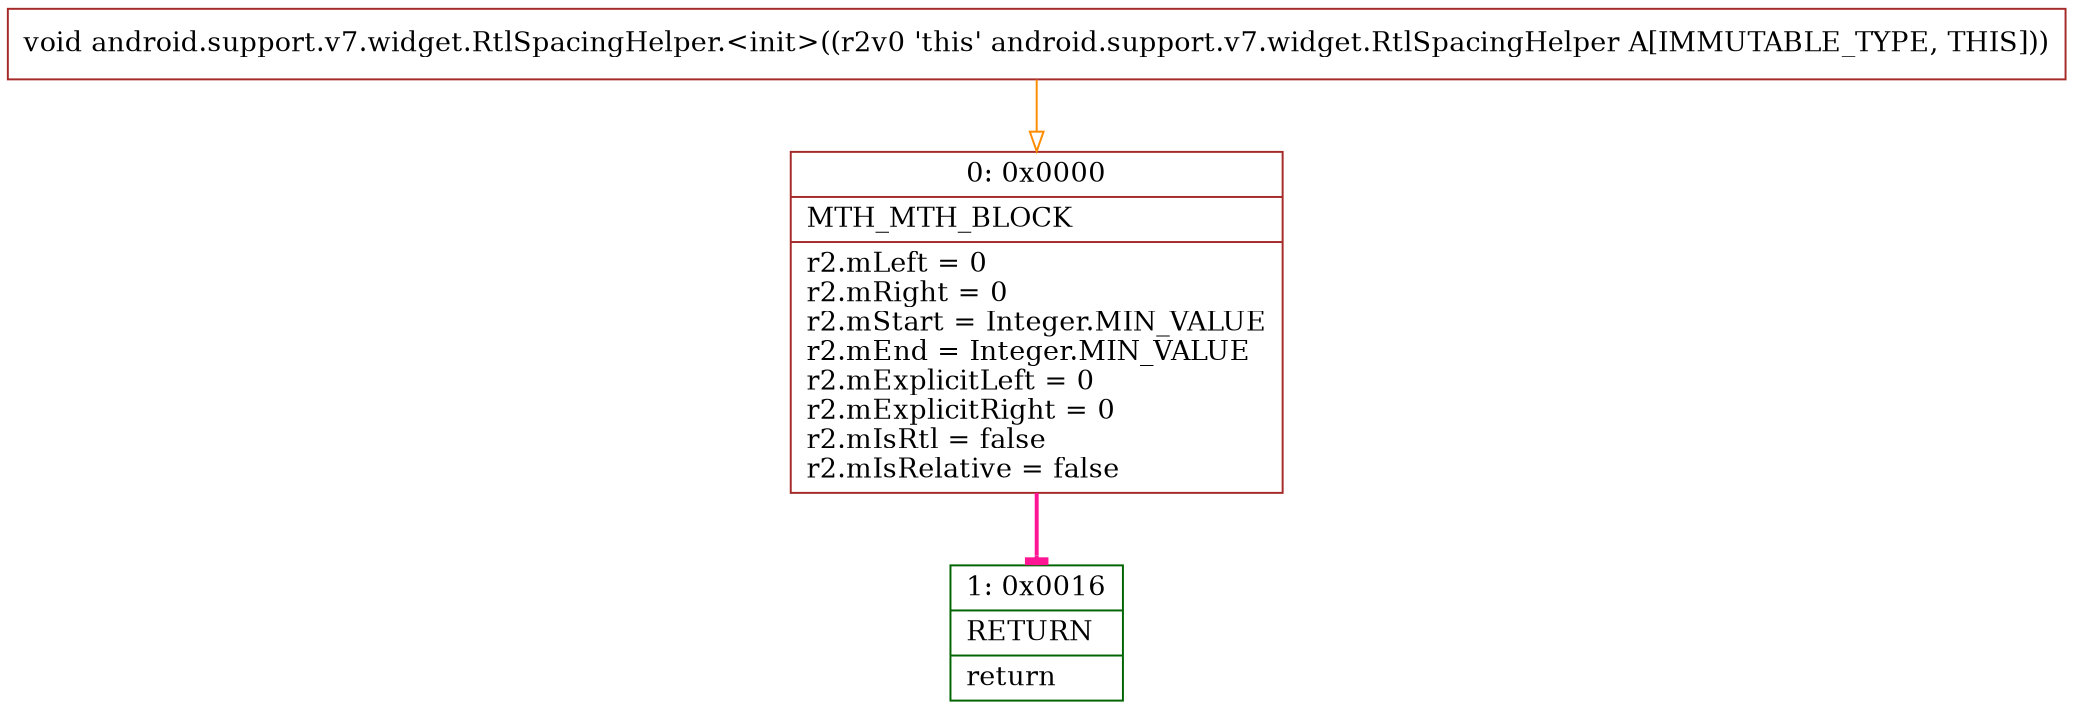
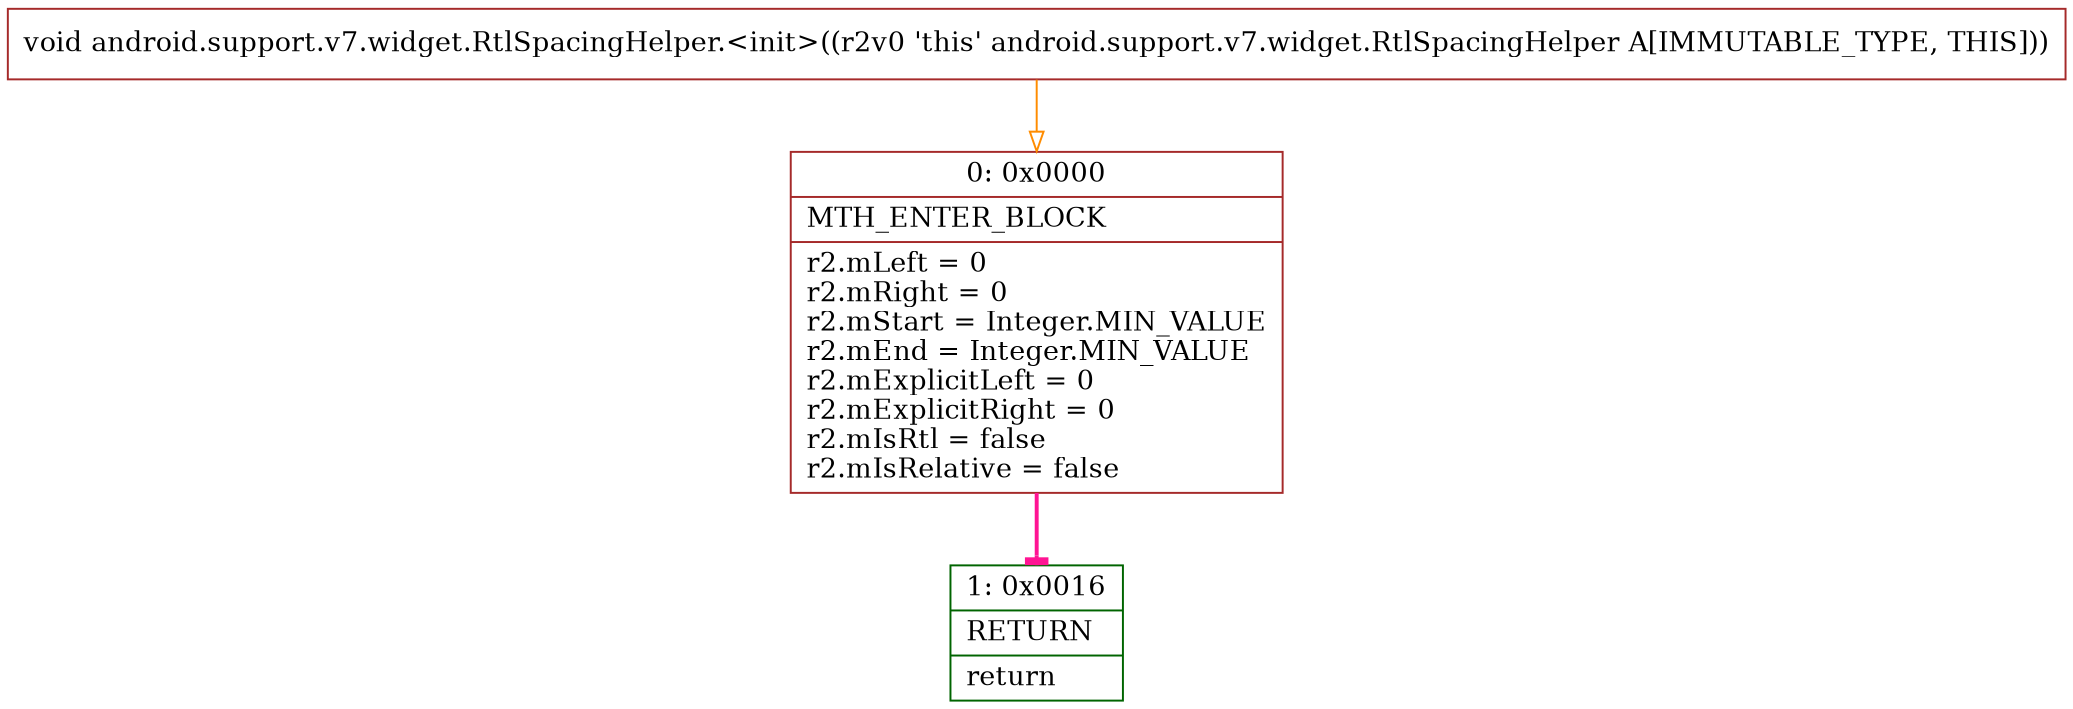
(940, 219) -> (957, 219)
